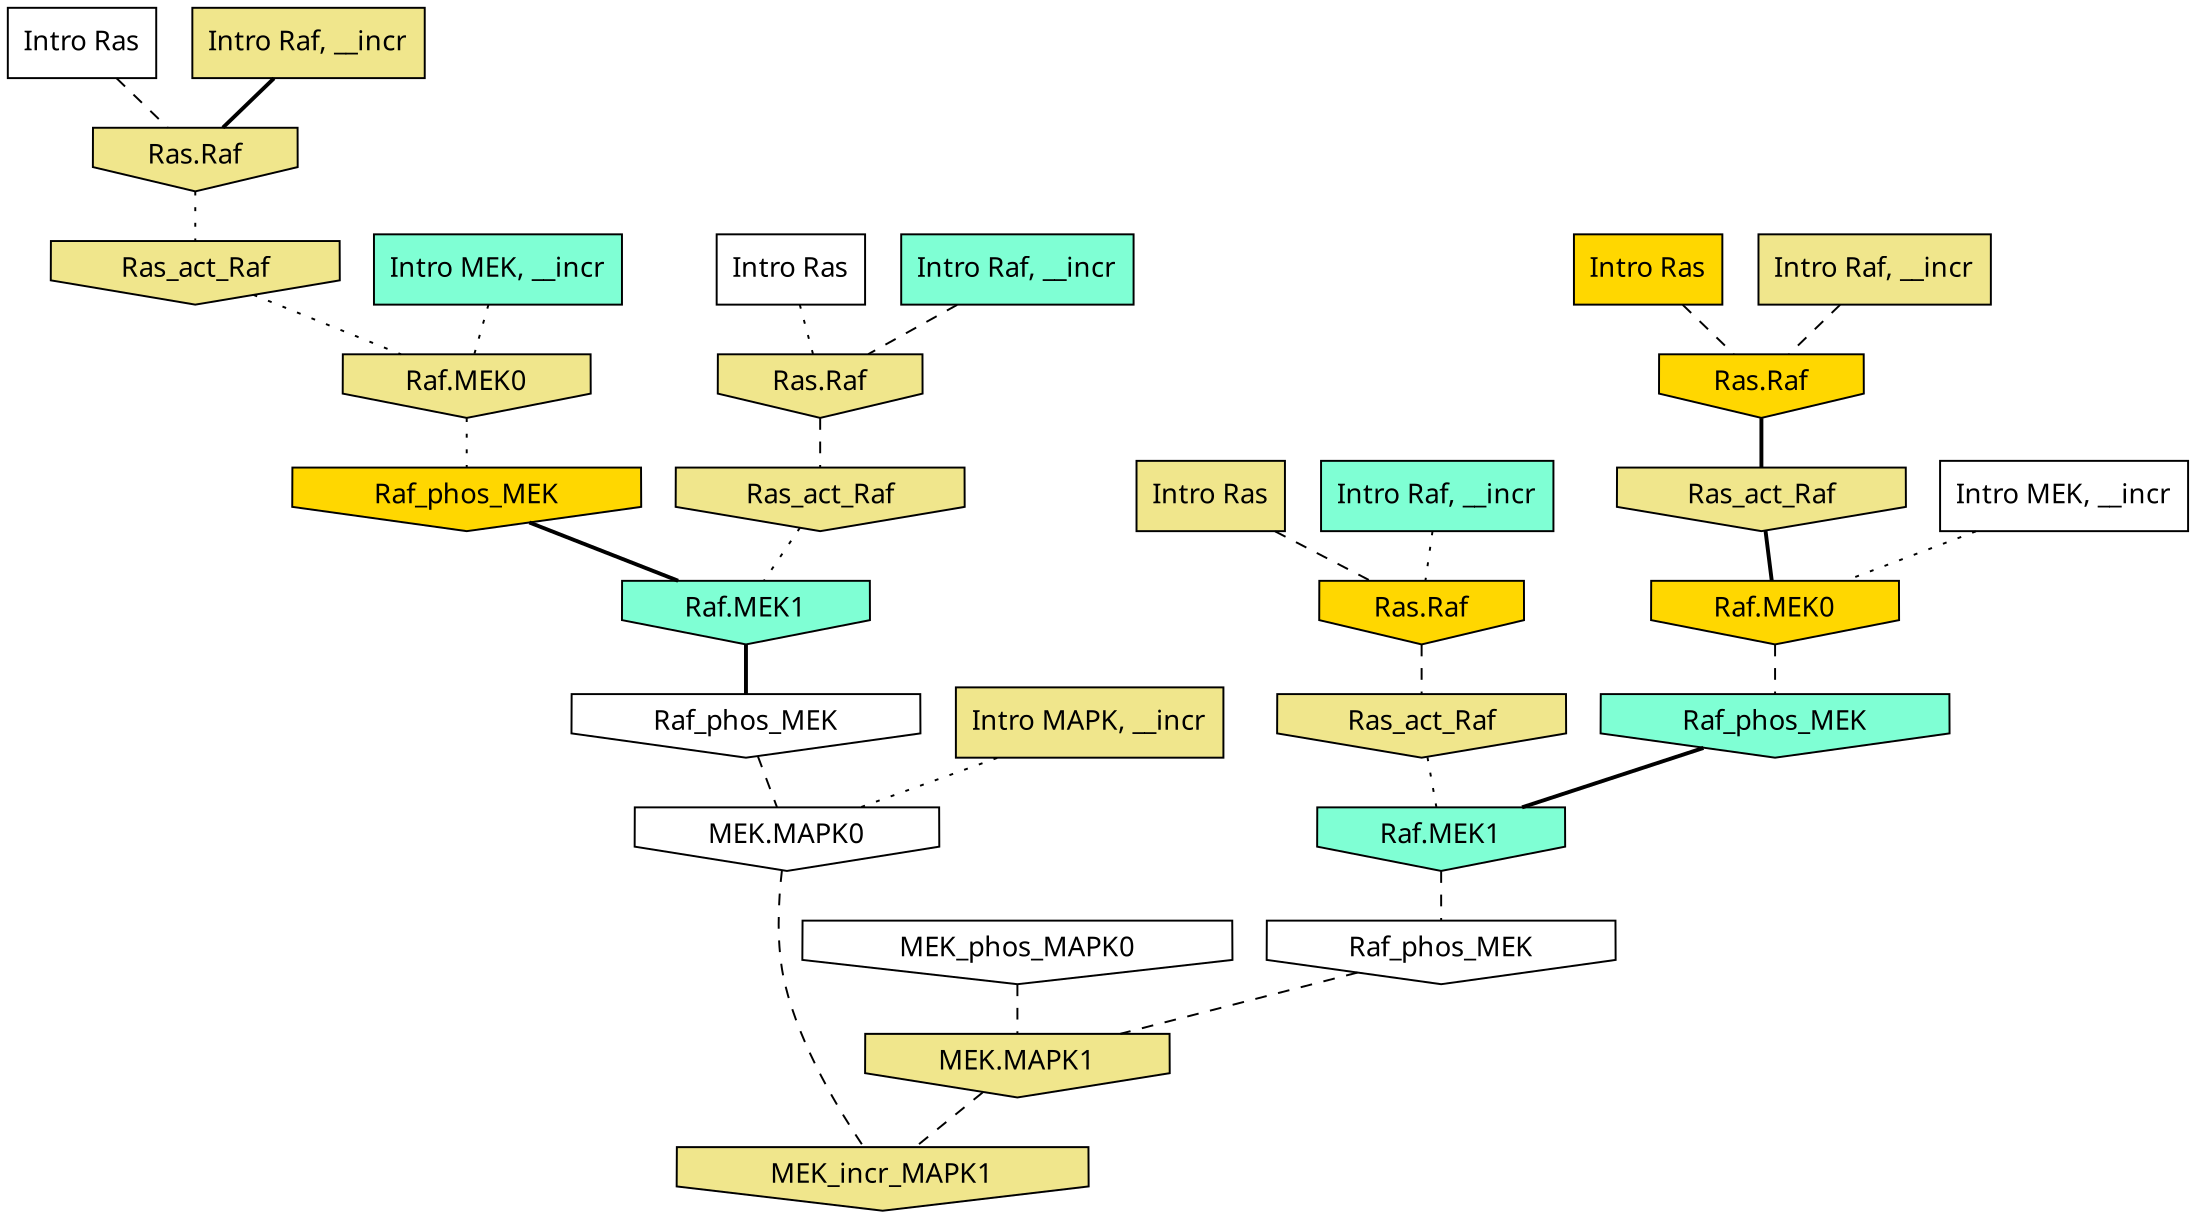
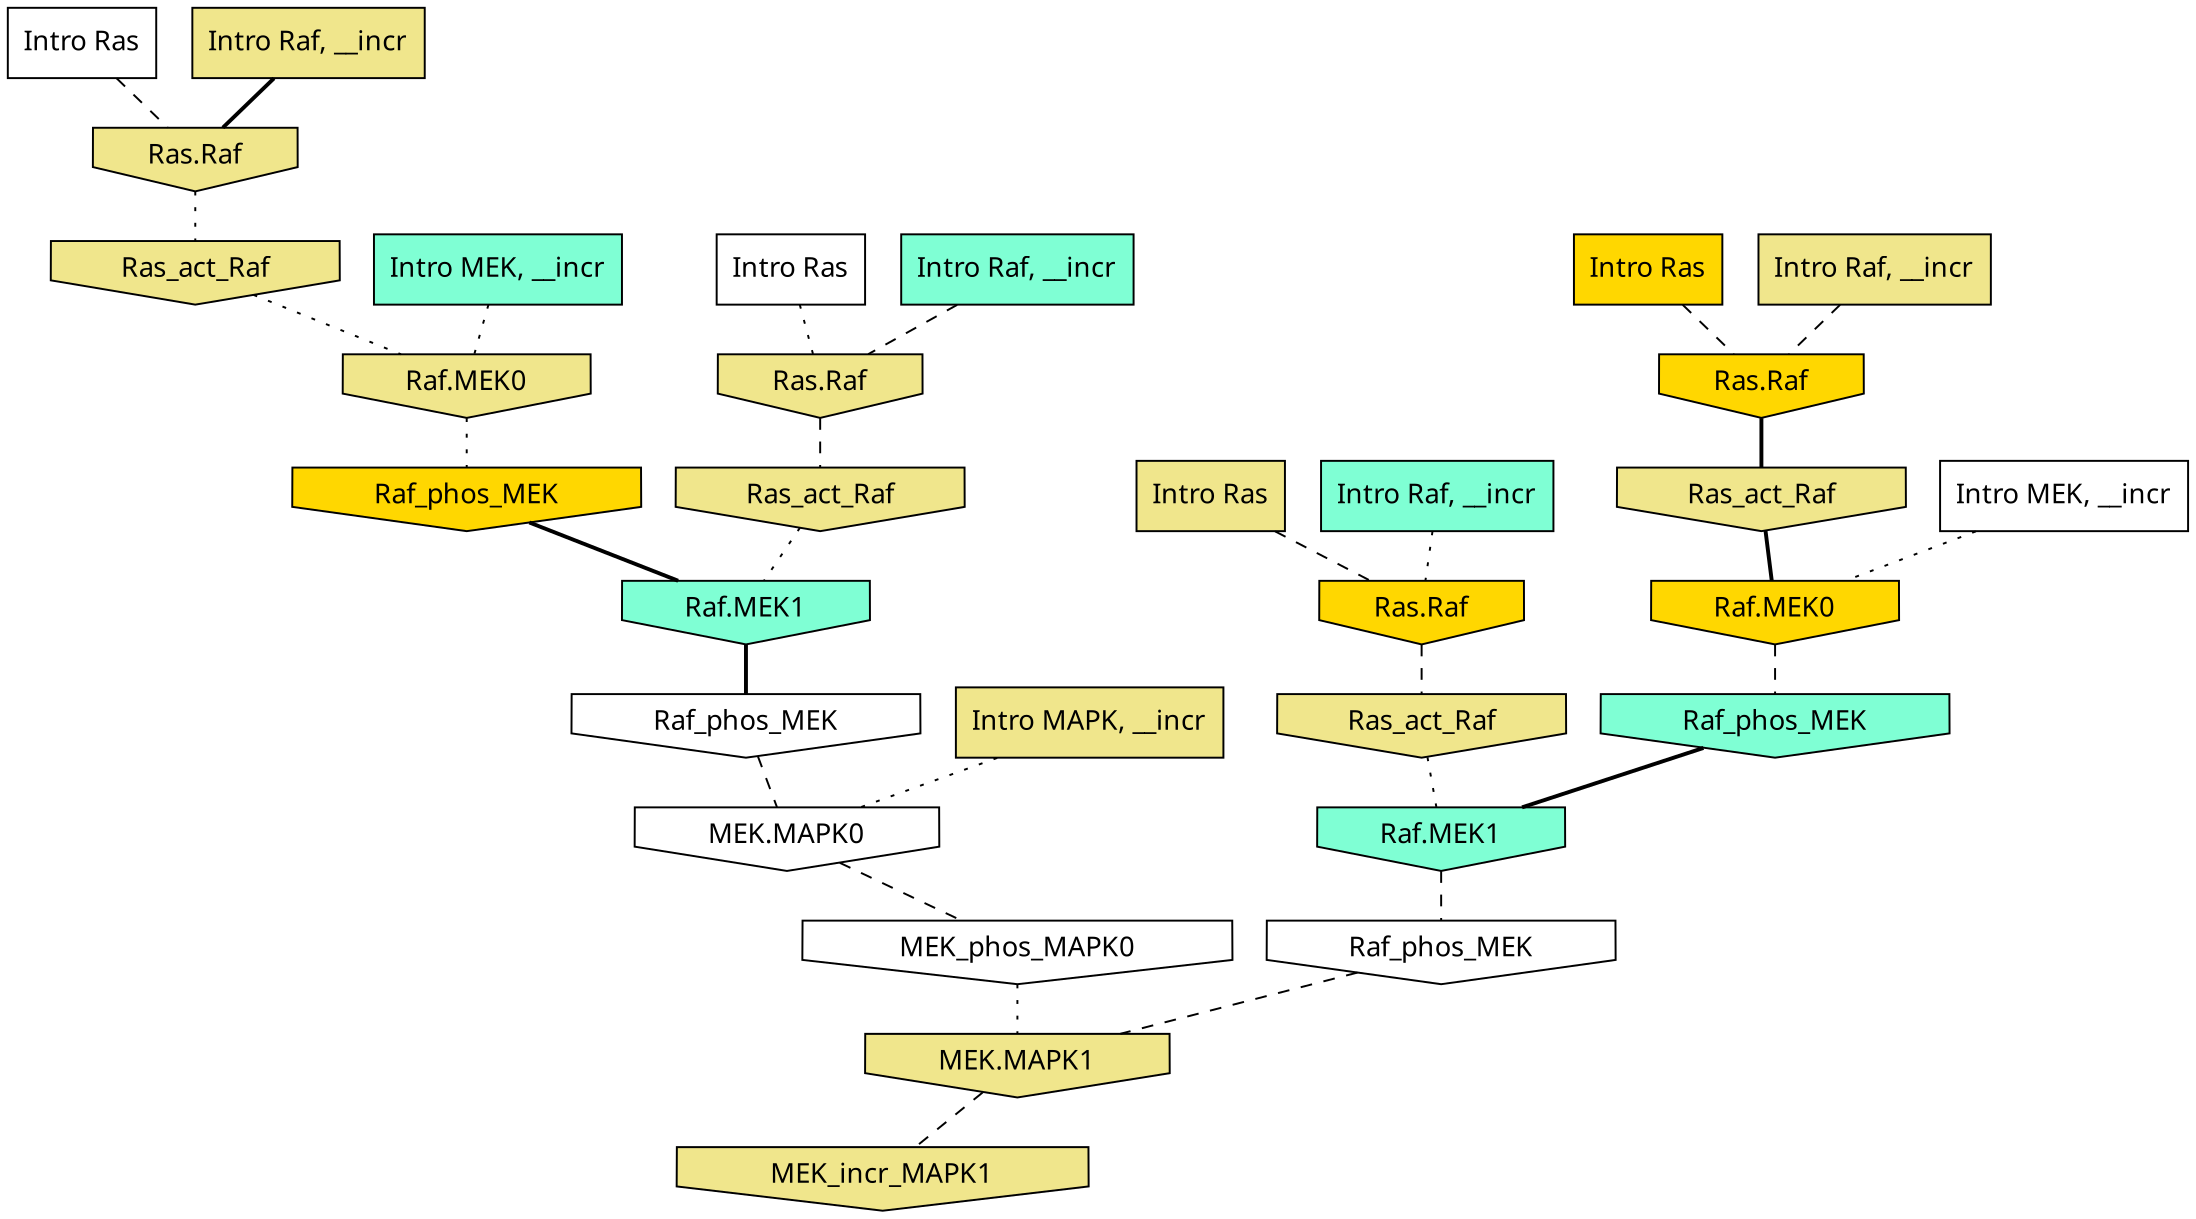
(1017, 1009) -> (1017, 1009)
(795, 1016) -> (901, 892)
